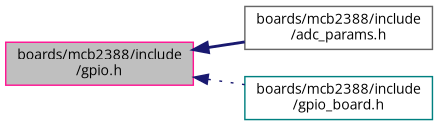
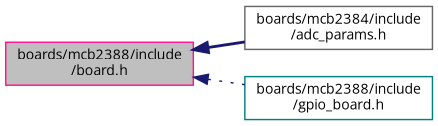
(339, 28) -> (339, 28)
(100, 64) -> (100, 64)
